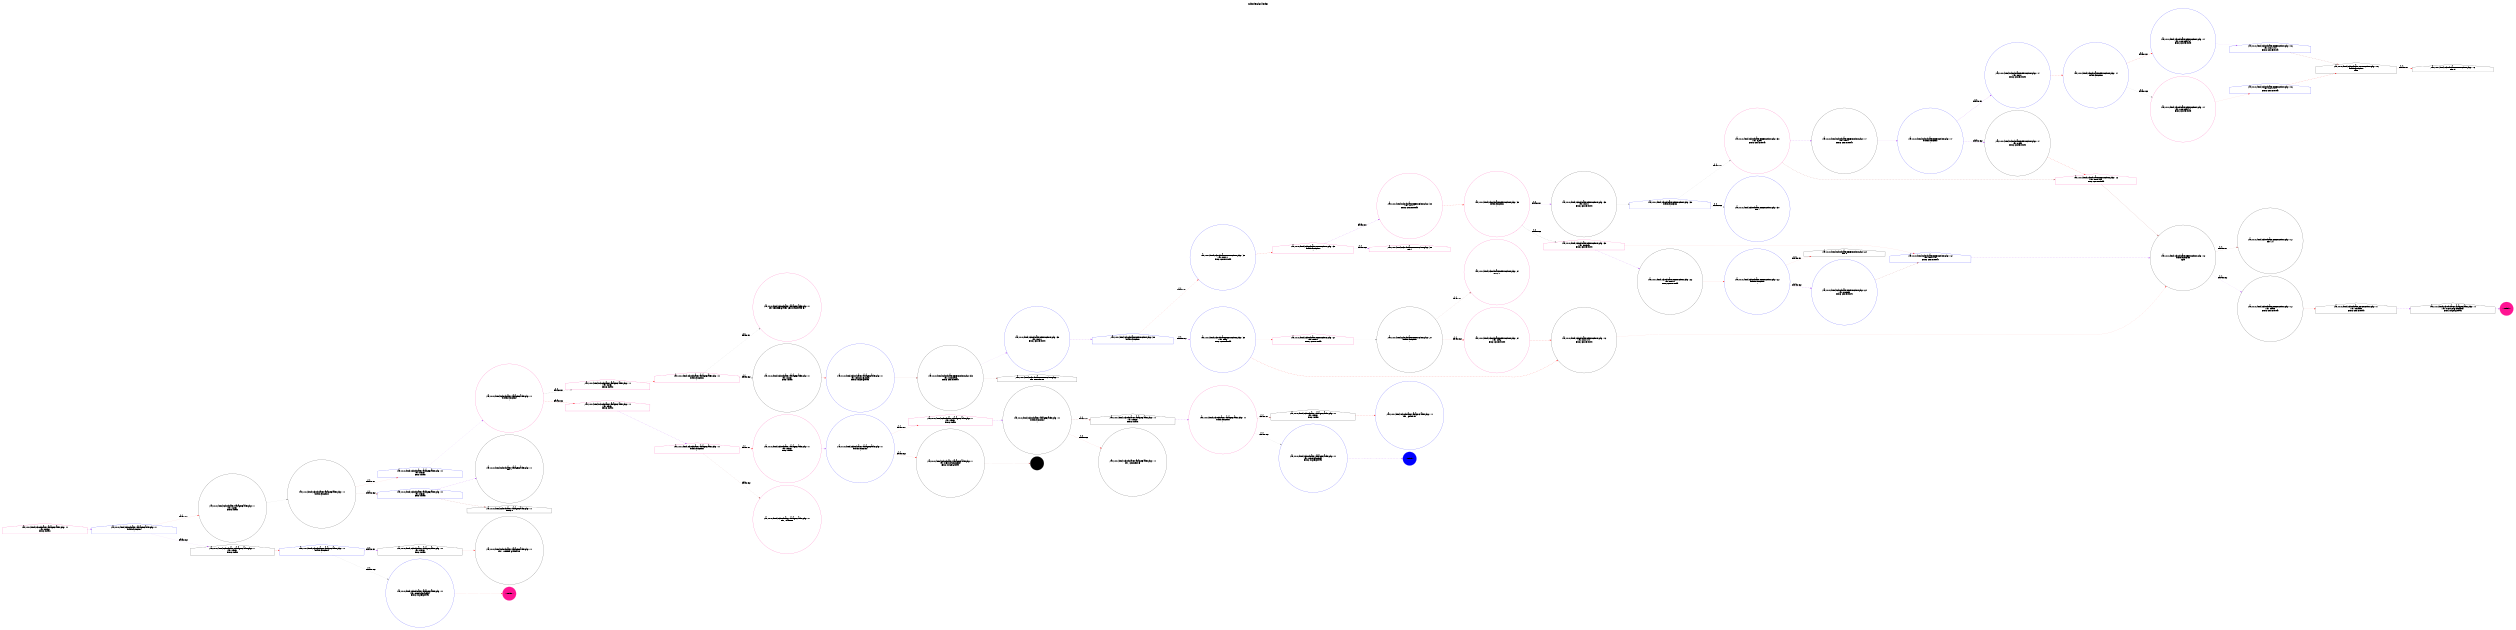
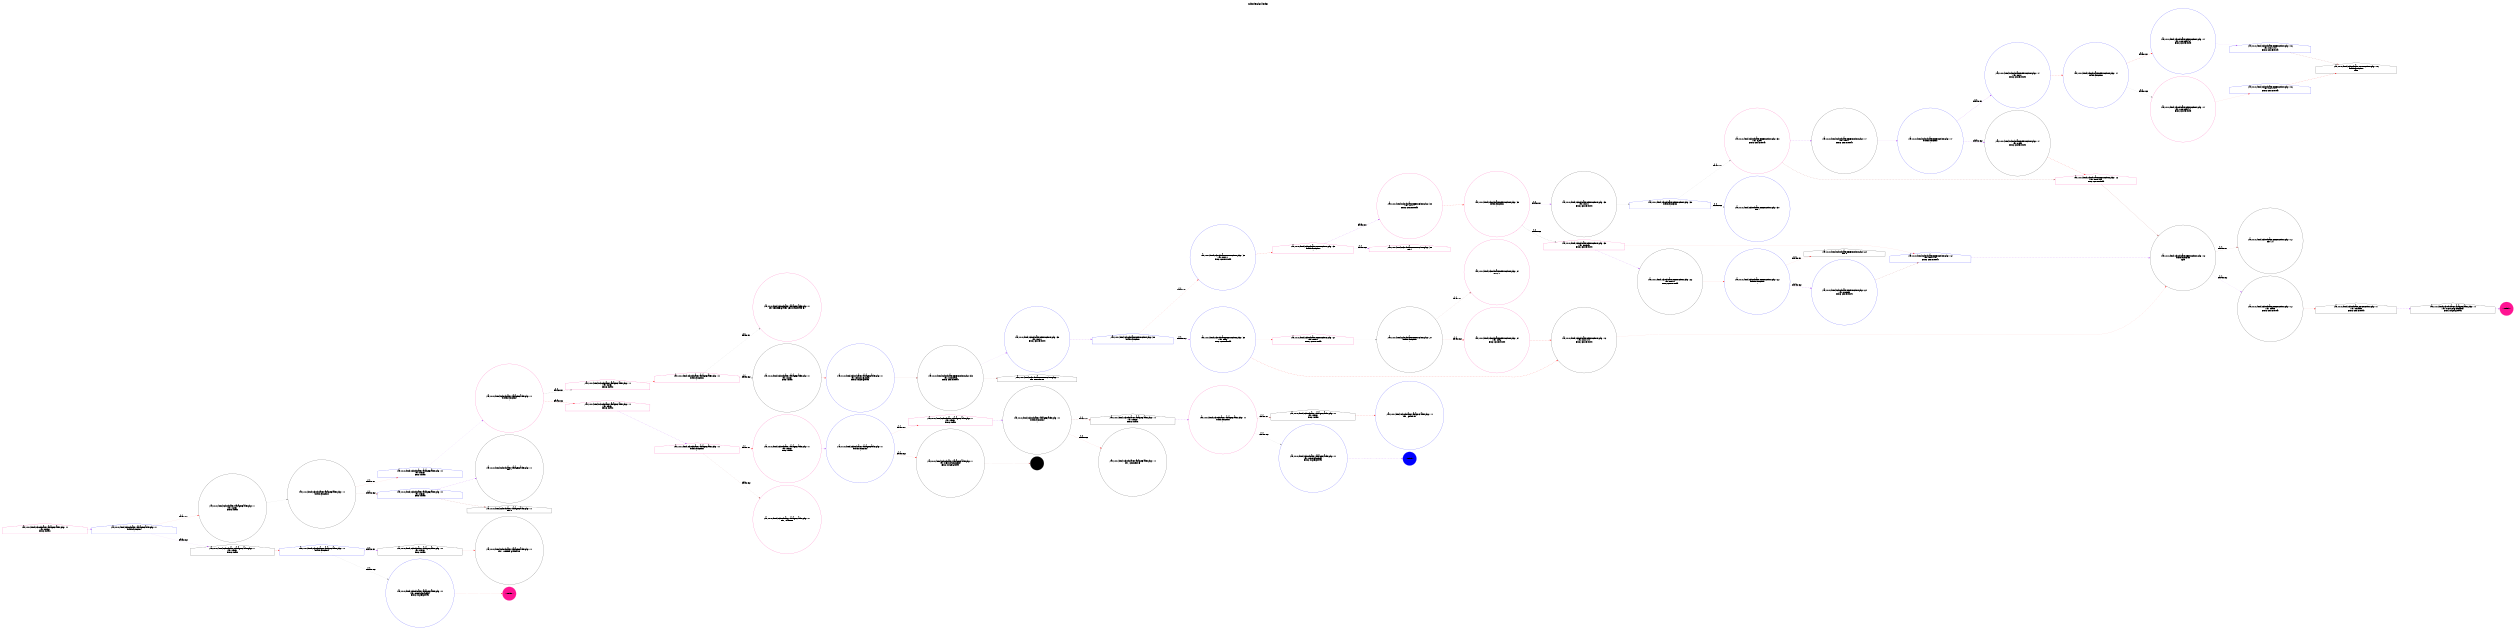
(2453, 69) -> none
(509, 510) -> (509, 510)
